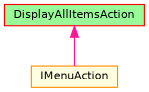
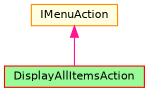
(74, 52) -> (74, 52)
